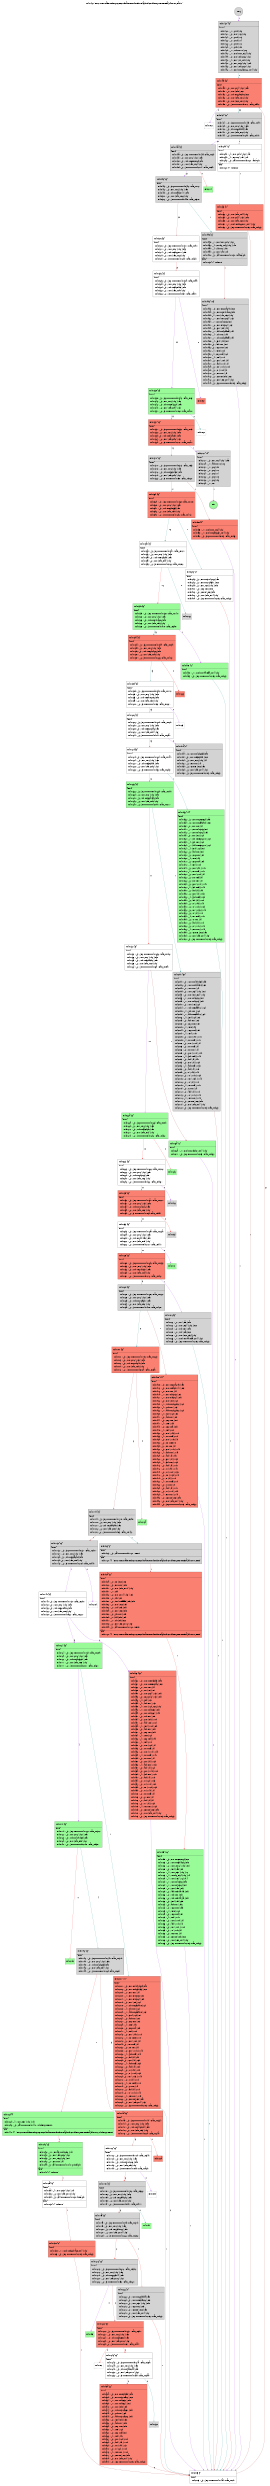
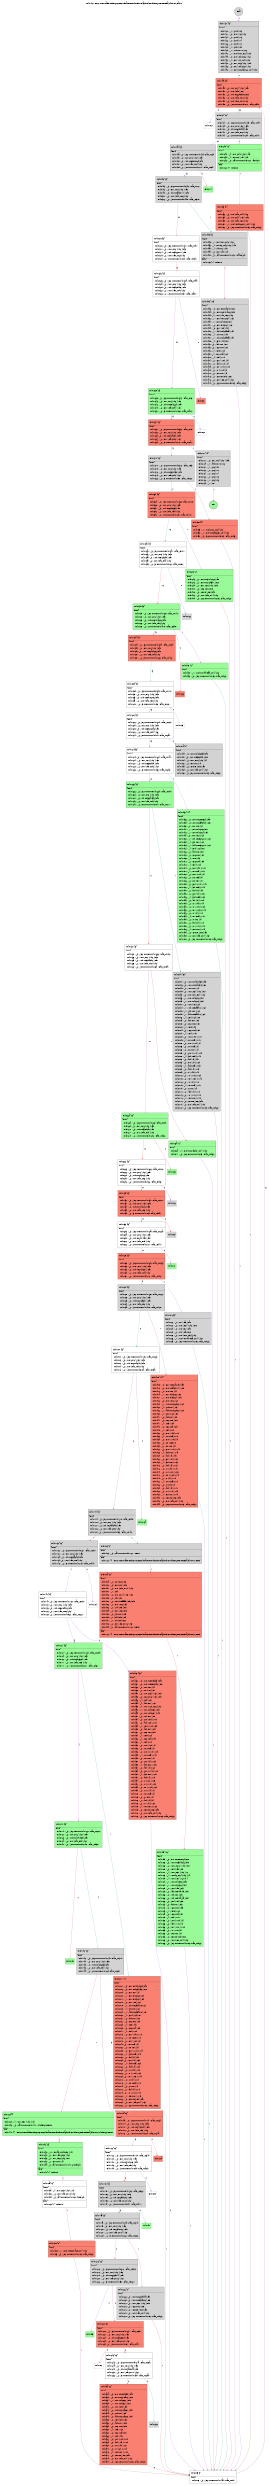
(239, 12) -> (239, 12)
(240, 158) -> (240, 158)
(209, 586) -> (209, 586)
(171, 675) -> (180, 659)
(135, 1360) -> (135, 1360)
